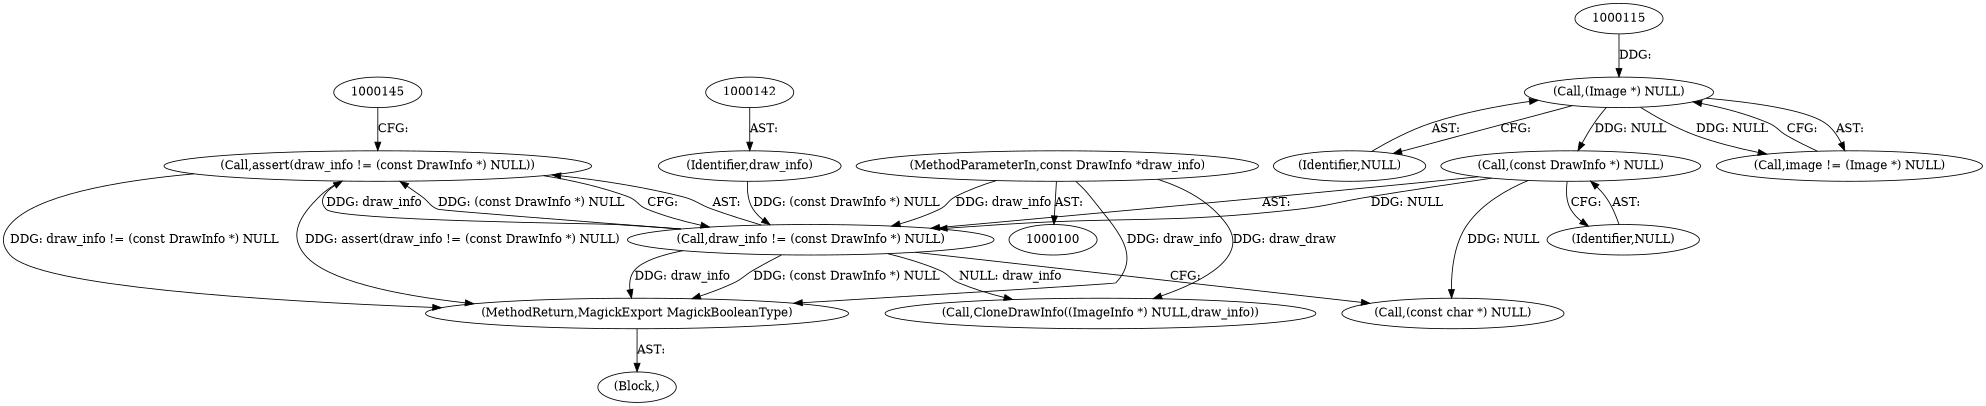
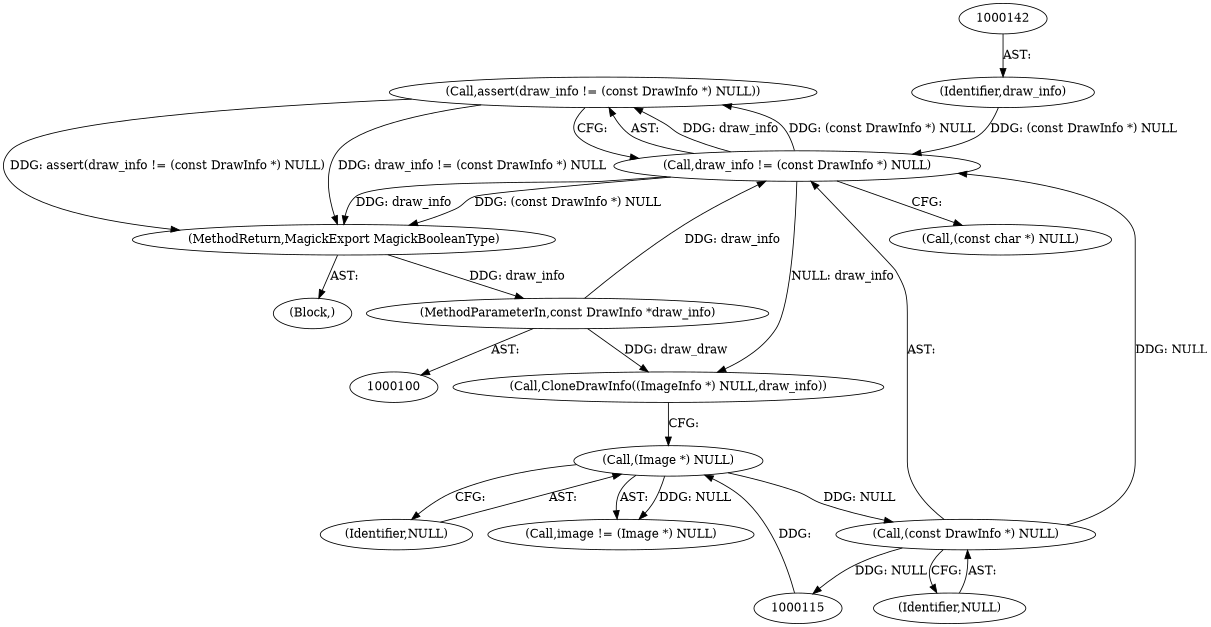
(378, 92) -> none
(1762, 121) -> (668, 420)
(1470, 221) -> (859, 563)
(1020, 289) -> (452, 275)
